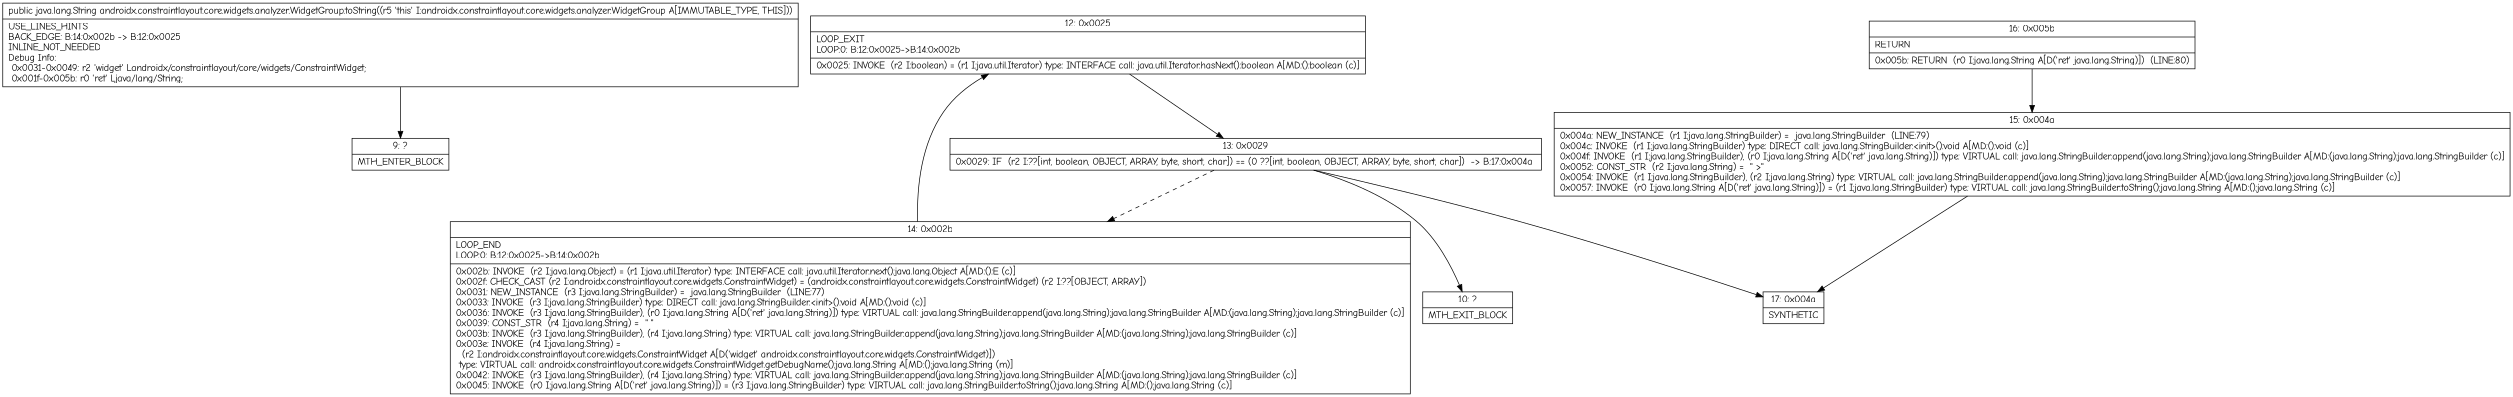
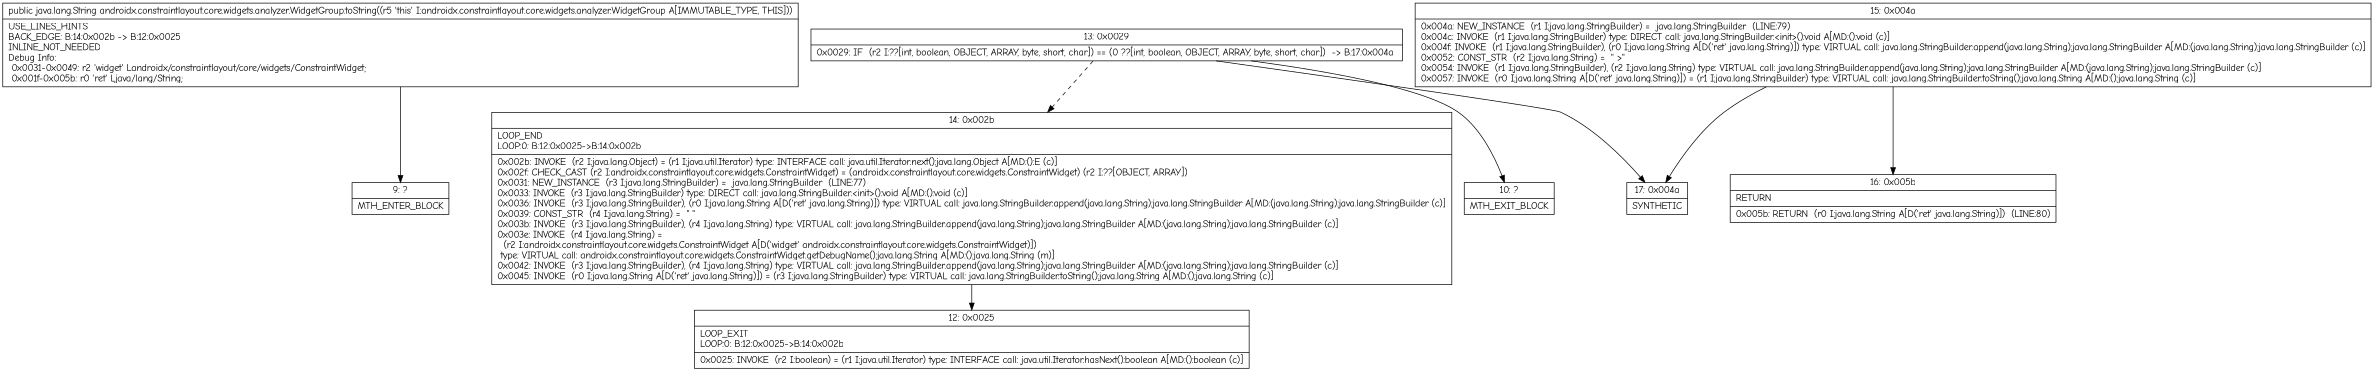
(2032, 87) -> (1893, 127)
(1173, 104) -> none
